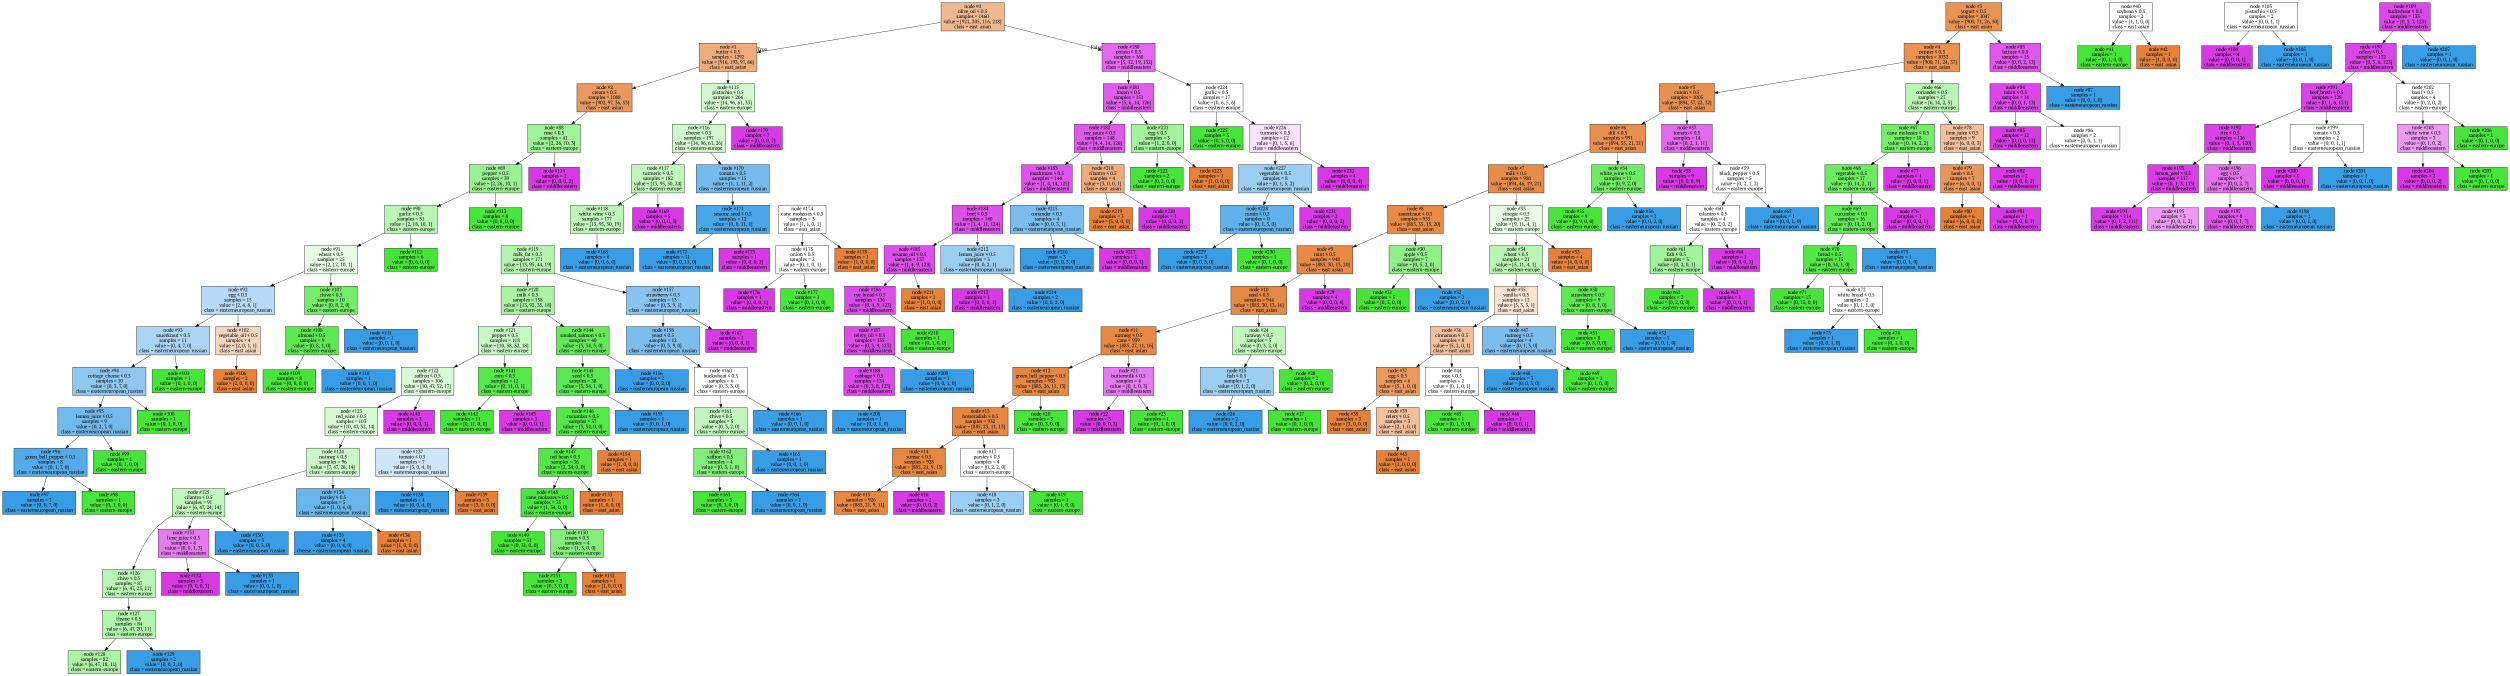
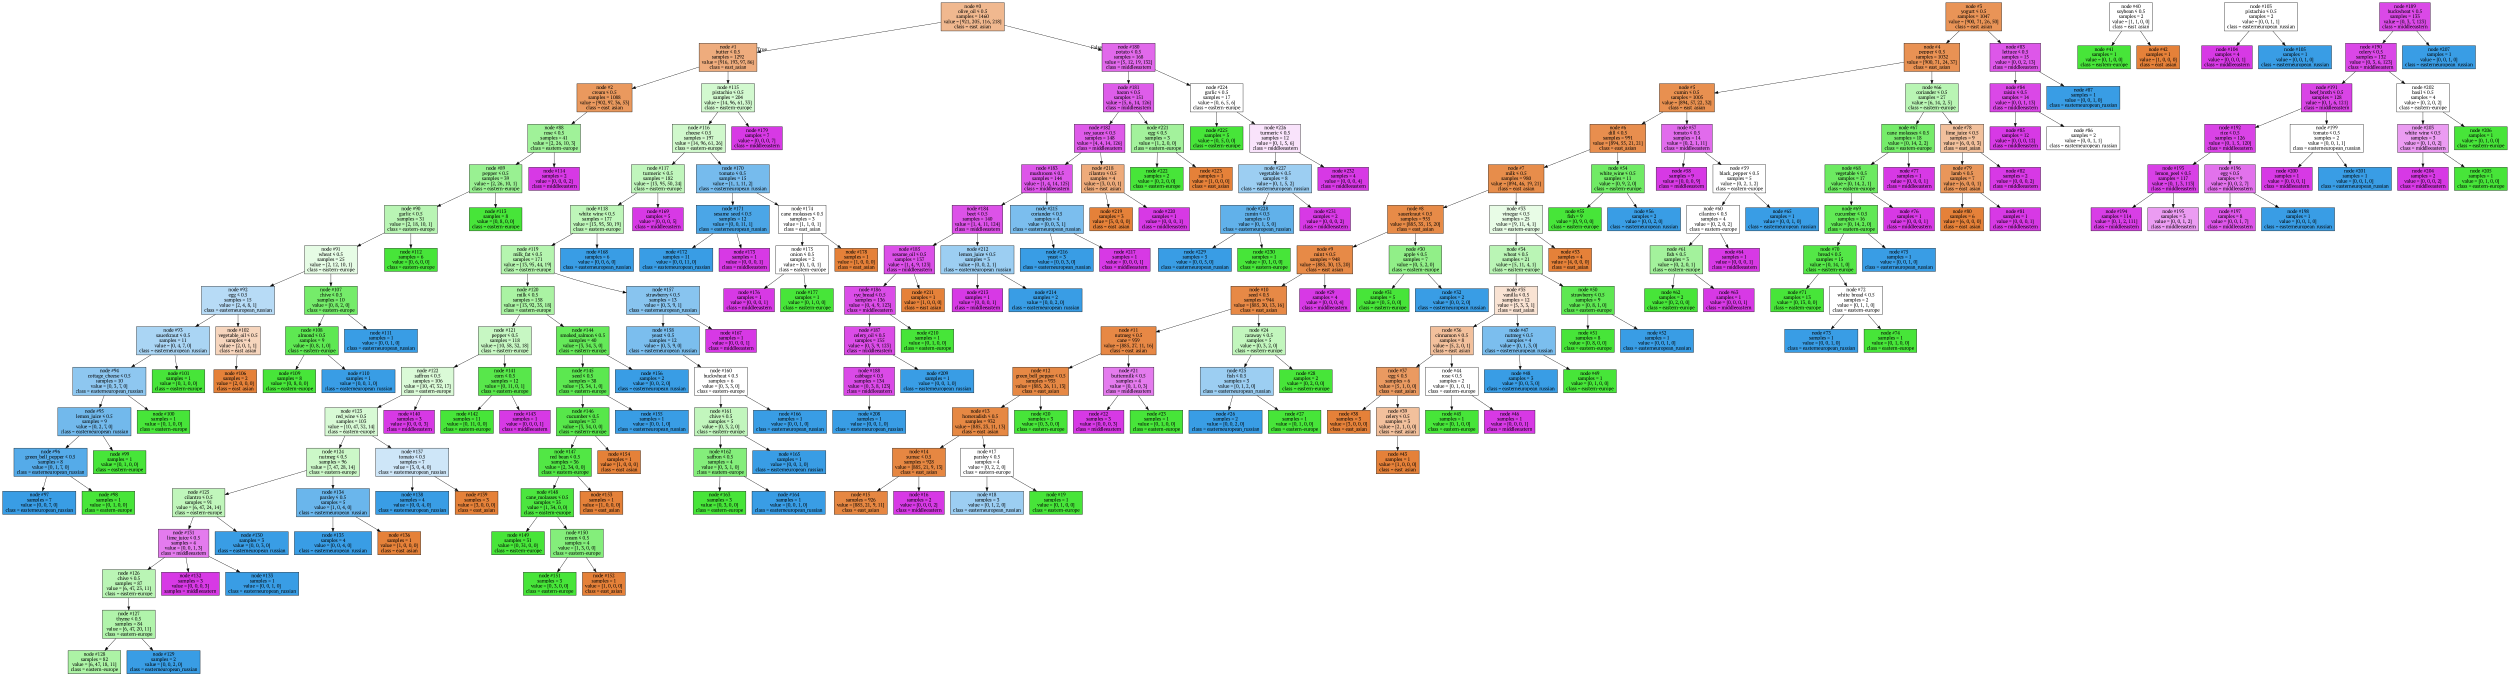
none -> (2015, 76)
none -> (766, 198)
(1575, 217) -> (1575, 217)
none -> (564, 239)
none -> (380, 441)
(149, 537) -> (158, 562)
(333, 551) -> (333, 551)
(190, 591) -> (190, 591)
